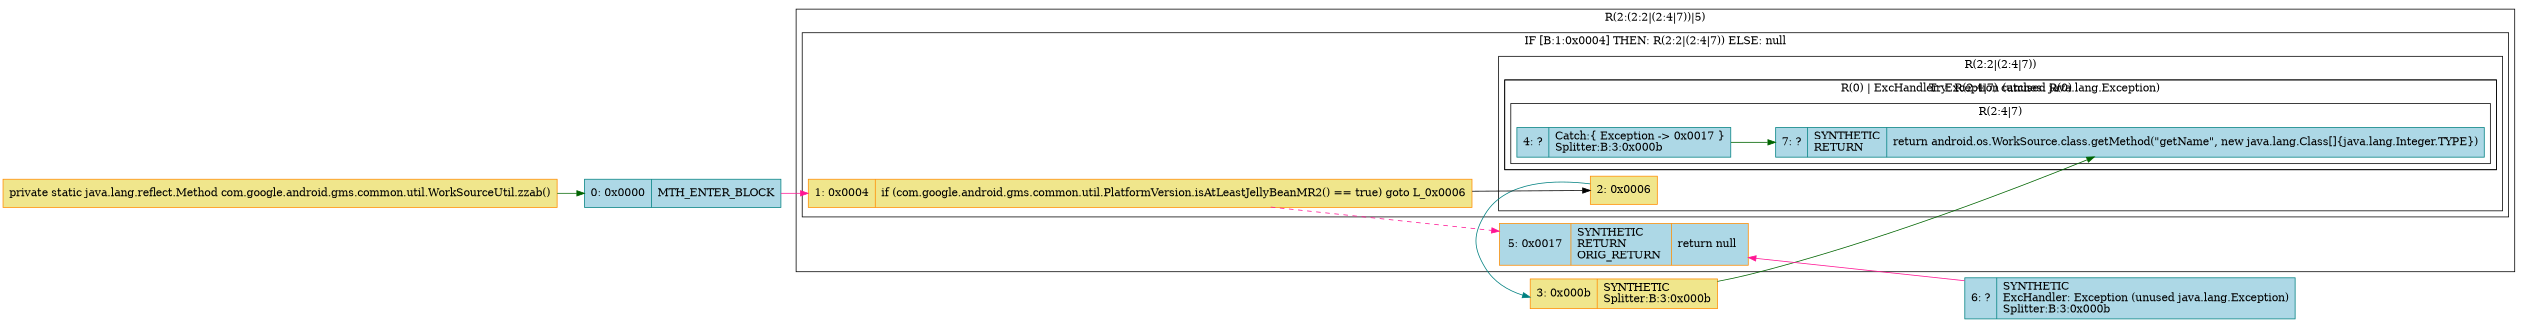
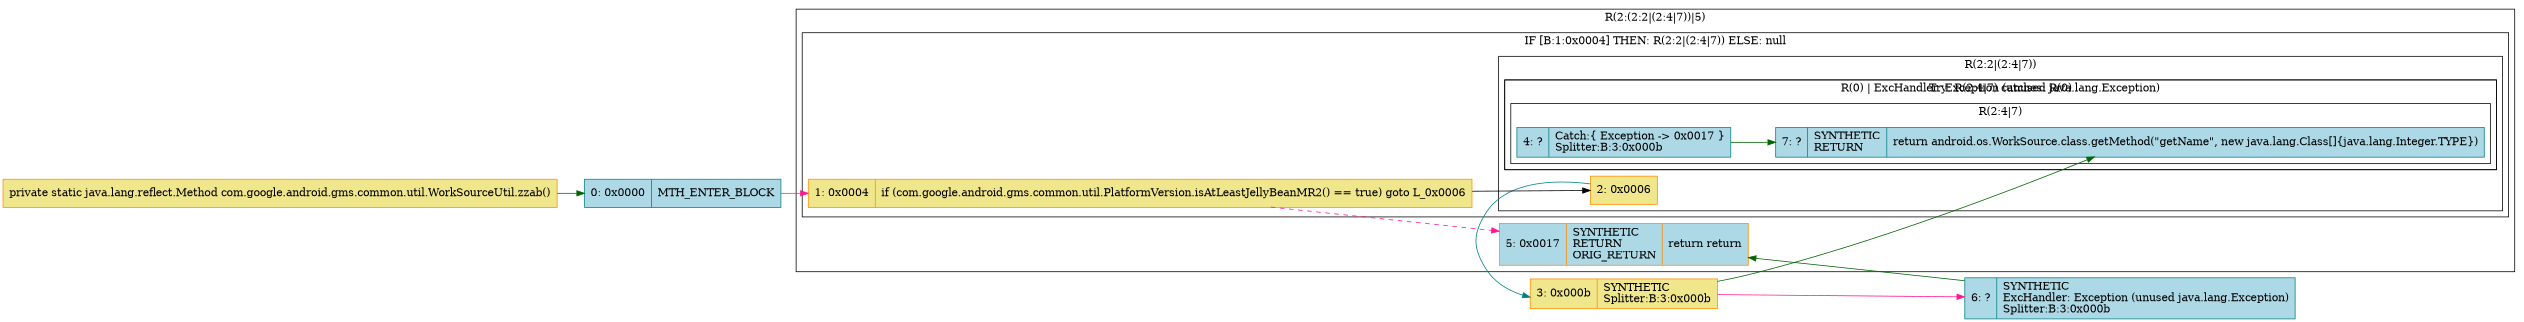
(1707, 244) -> (1705, 244)
(1834, 267) -> (1834, 267)
none -> (1837, 296)
